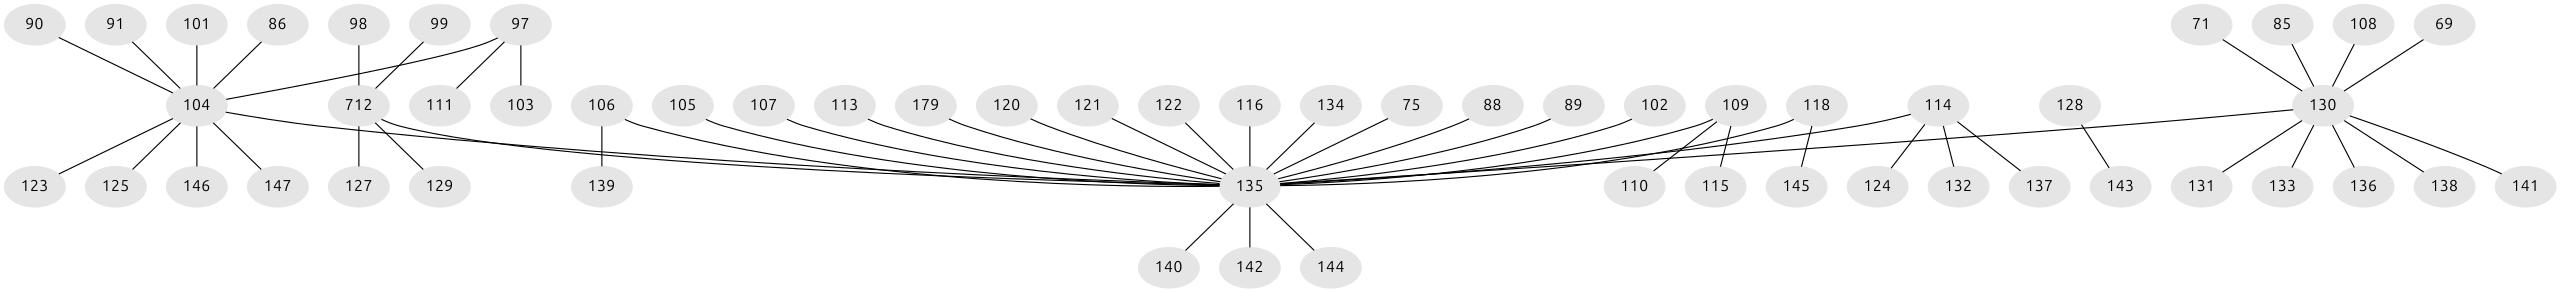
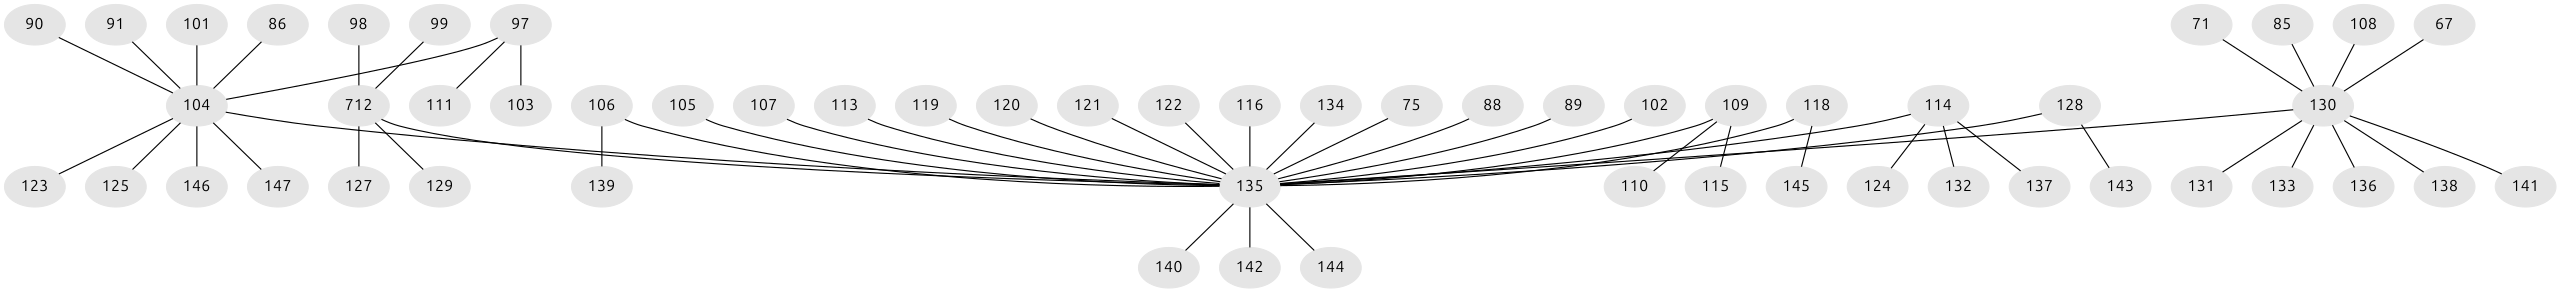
(2445, 25) -> (2445, 25)
(926, 106) -> (926, 106)
none -> (1662, 161)
